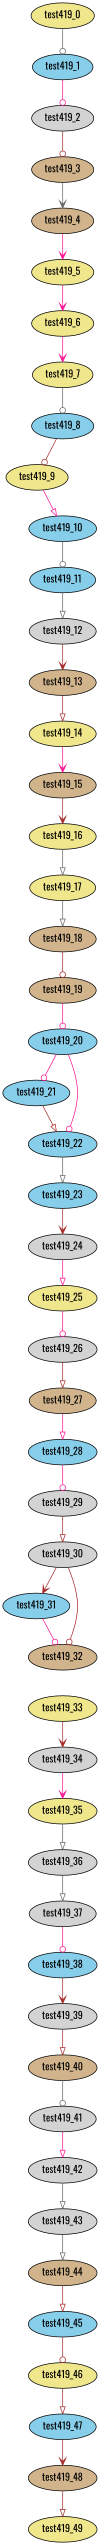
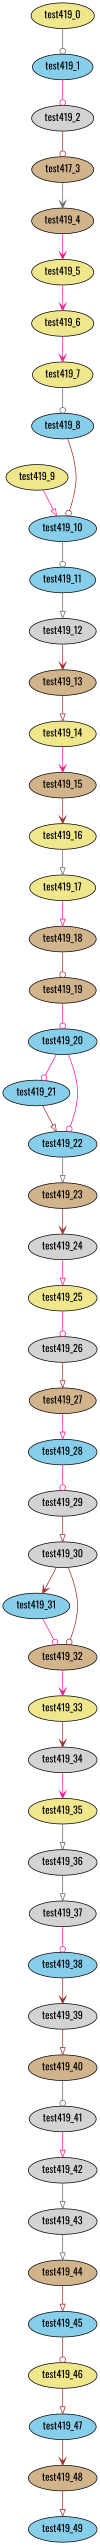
(63, 170) -> (63, 170)
(51, 449) -> (76, 474)
(63, 910) -> (63, 910)
(63, 1196) -> (63, 1196)
none -> (63, 1679)
(63, 2529) -> (63, 2529)
